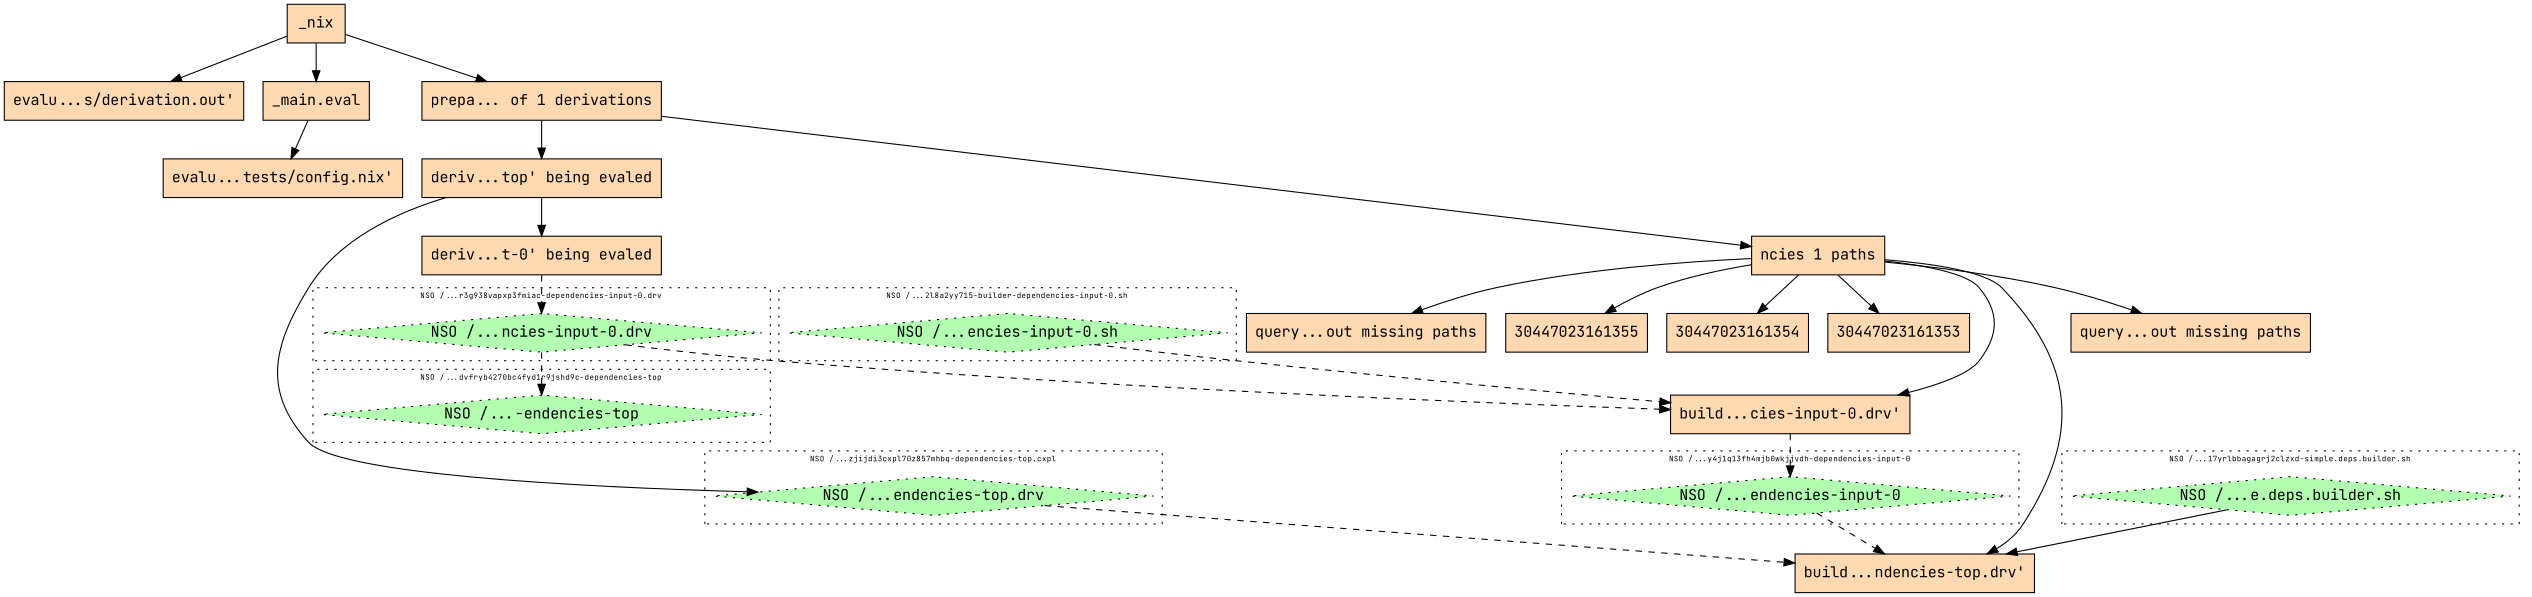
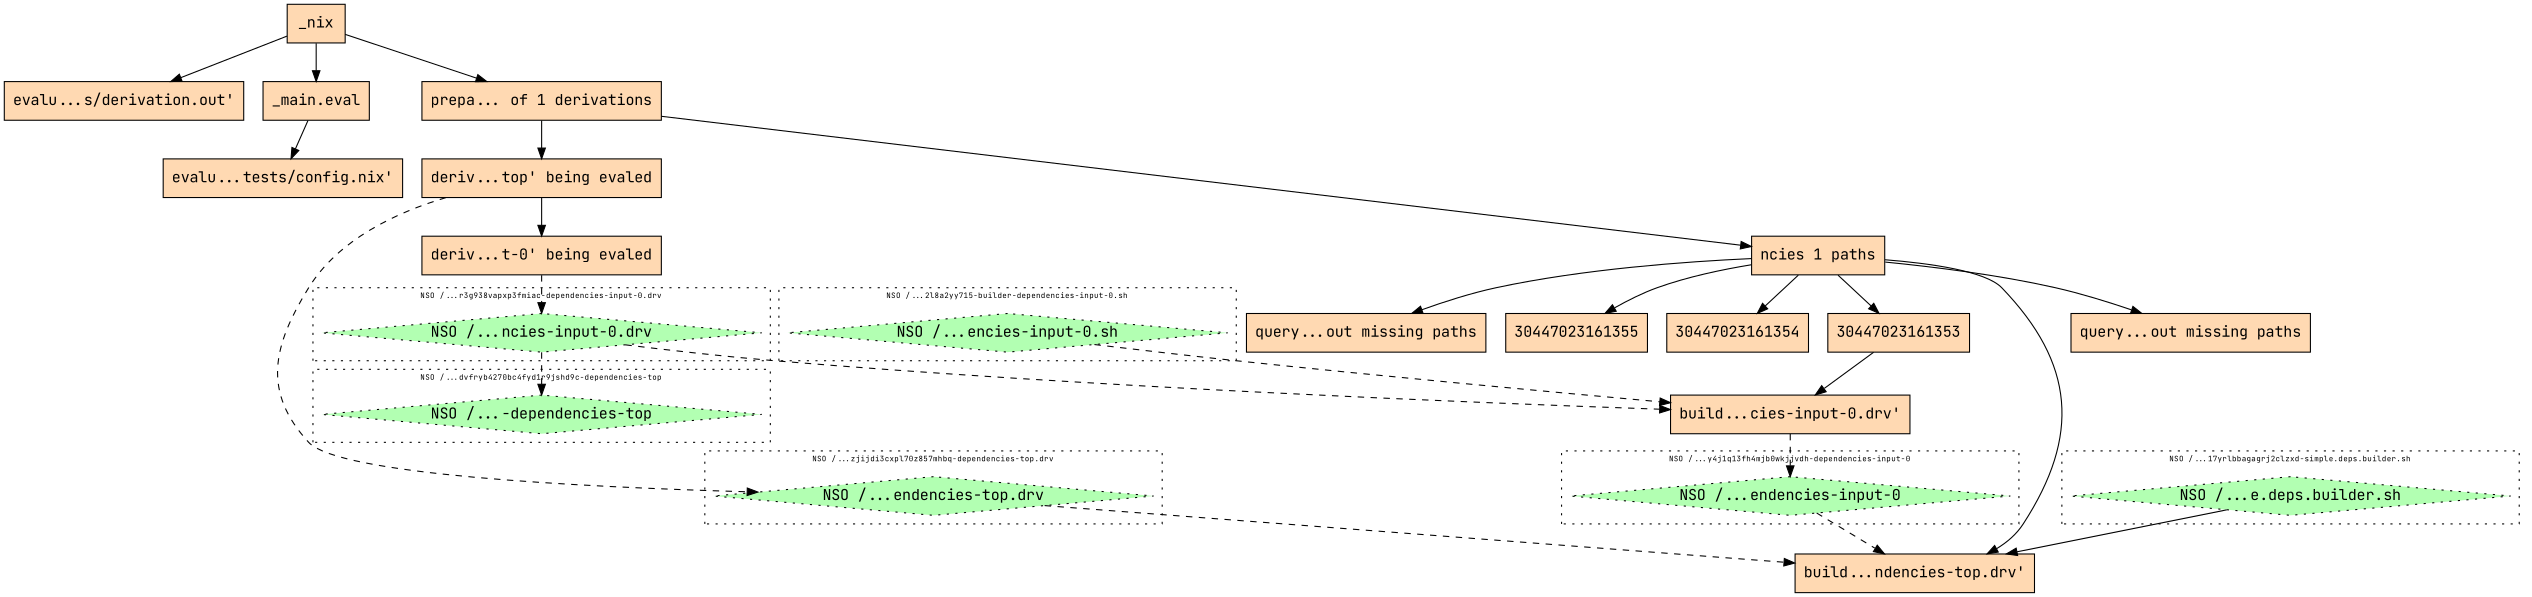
(1993, 314) -> (1849, 370)
(542, 414) -> (542, 414)
(934, 460) -> (934, 460)
(358, 461) -> (358, 461)
